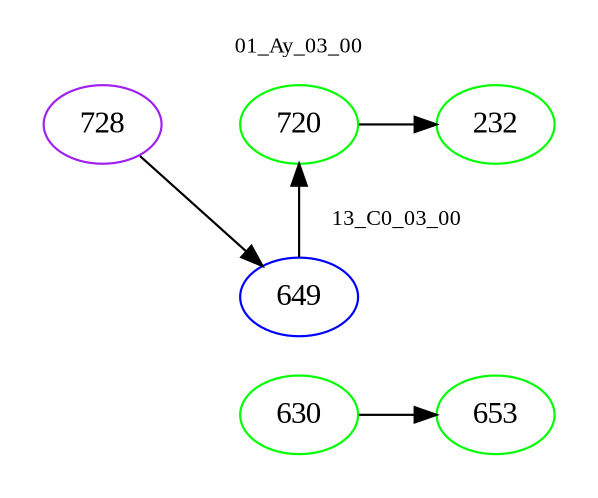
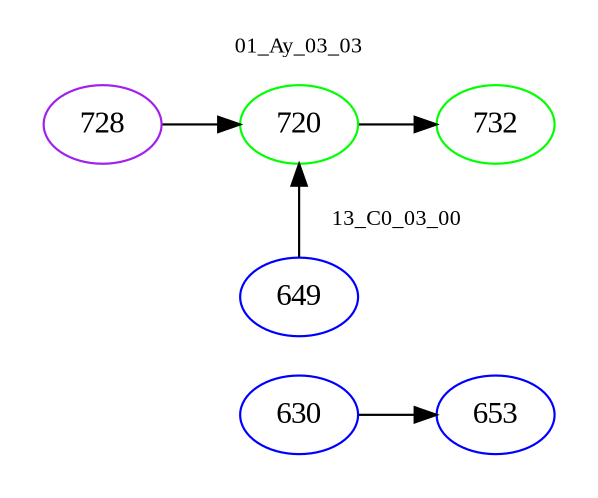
(299, 47) -> (299, 47)
(496, 124) -> (496, 124)
(193, 204) -> (190, 124)
(299, 415) -> (299, 415)
(496, 415) -> (496, 415)
